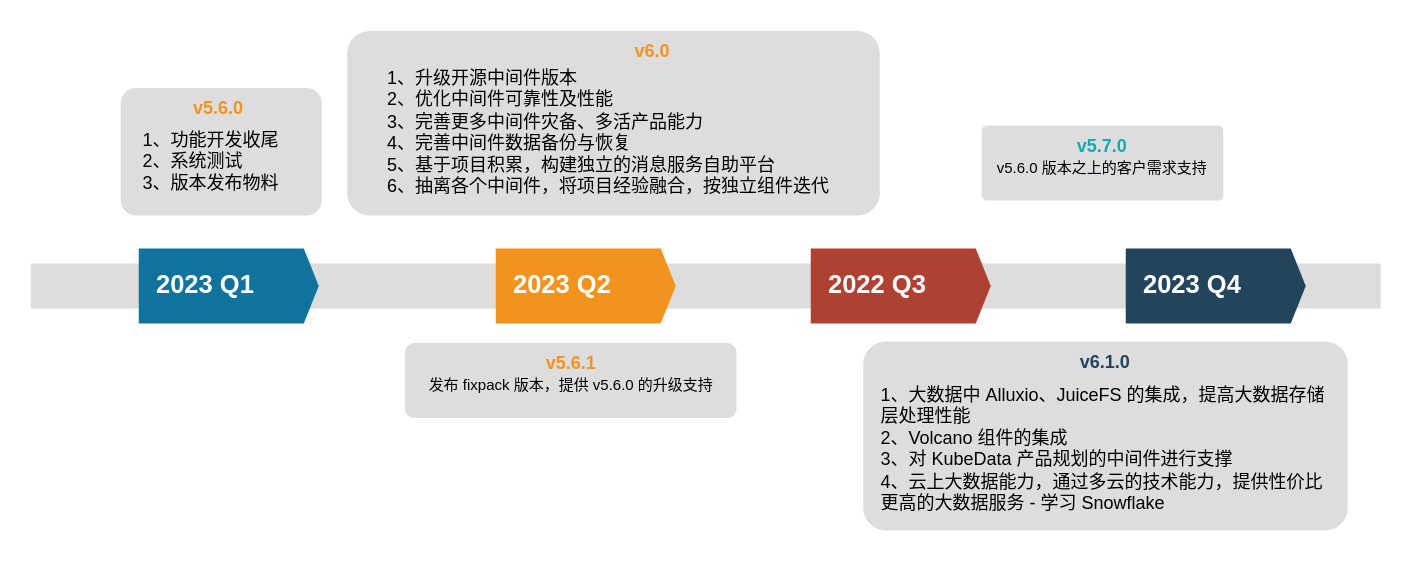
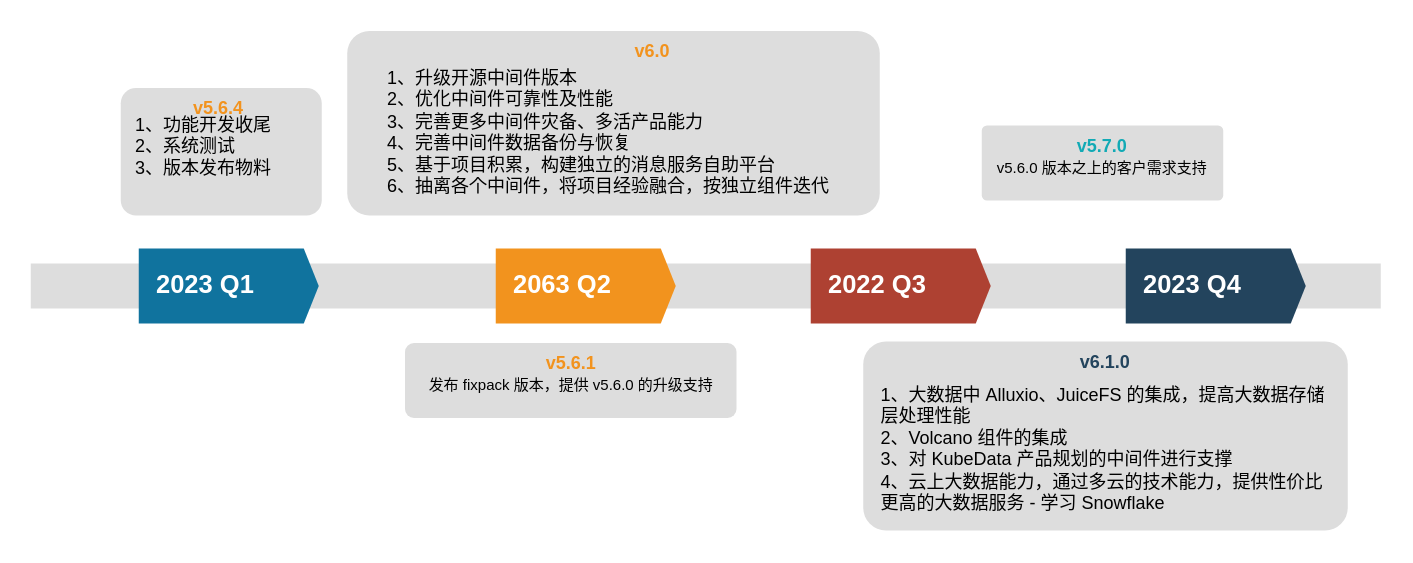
(149, 109) -> (149, 109)
(221, 161) -> (214, 146)
(560, 286) -> (560, 286)
